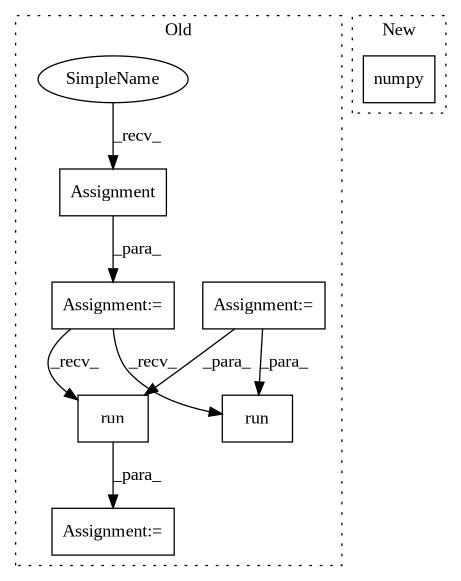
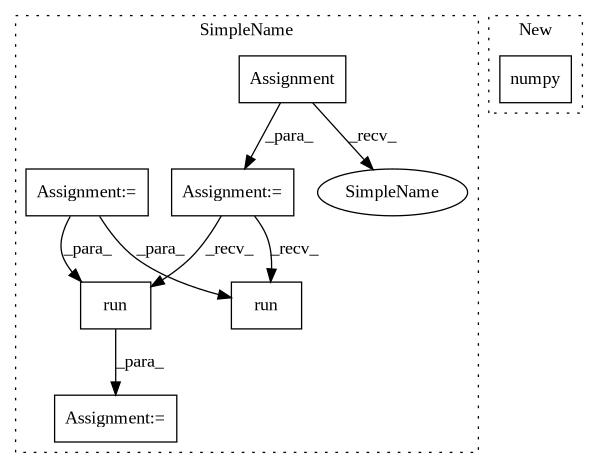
(179, 31) -> (247, 31)
(113, 129) -> (338, 131)
